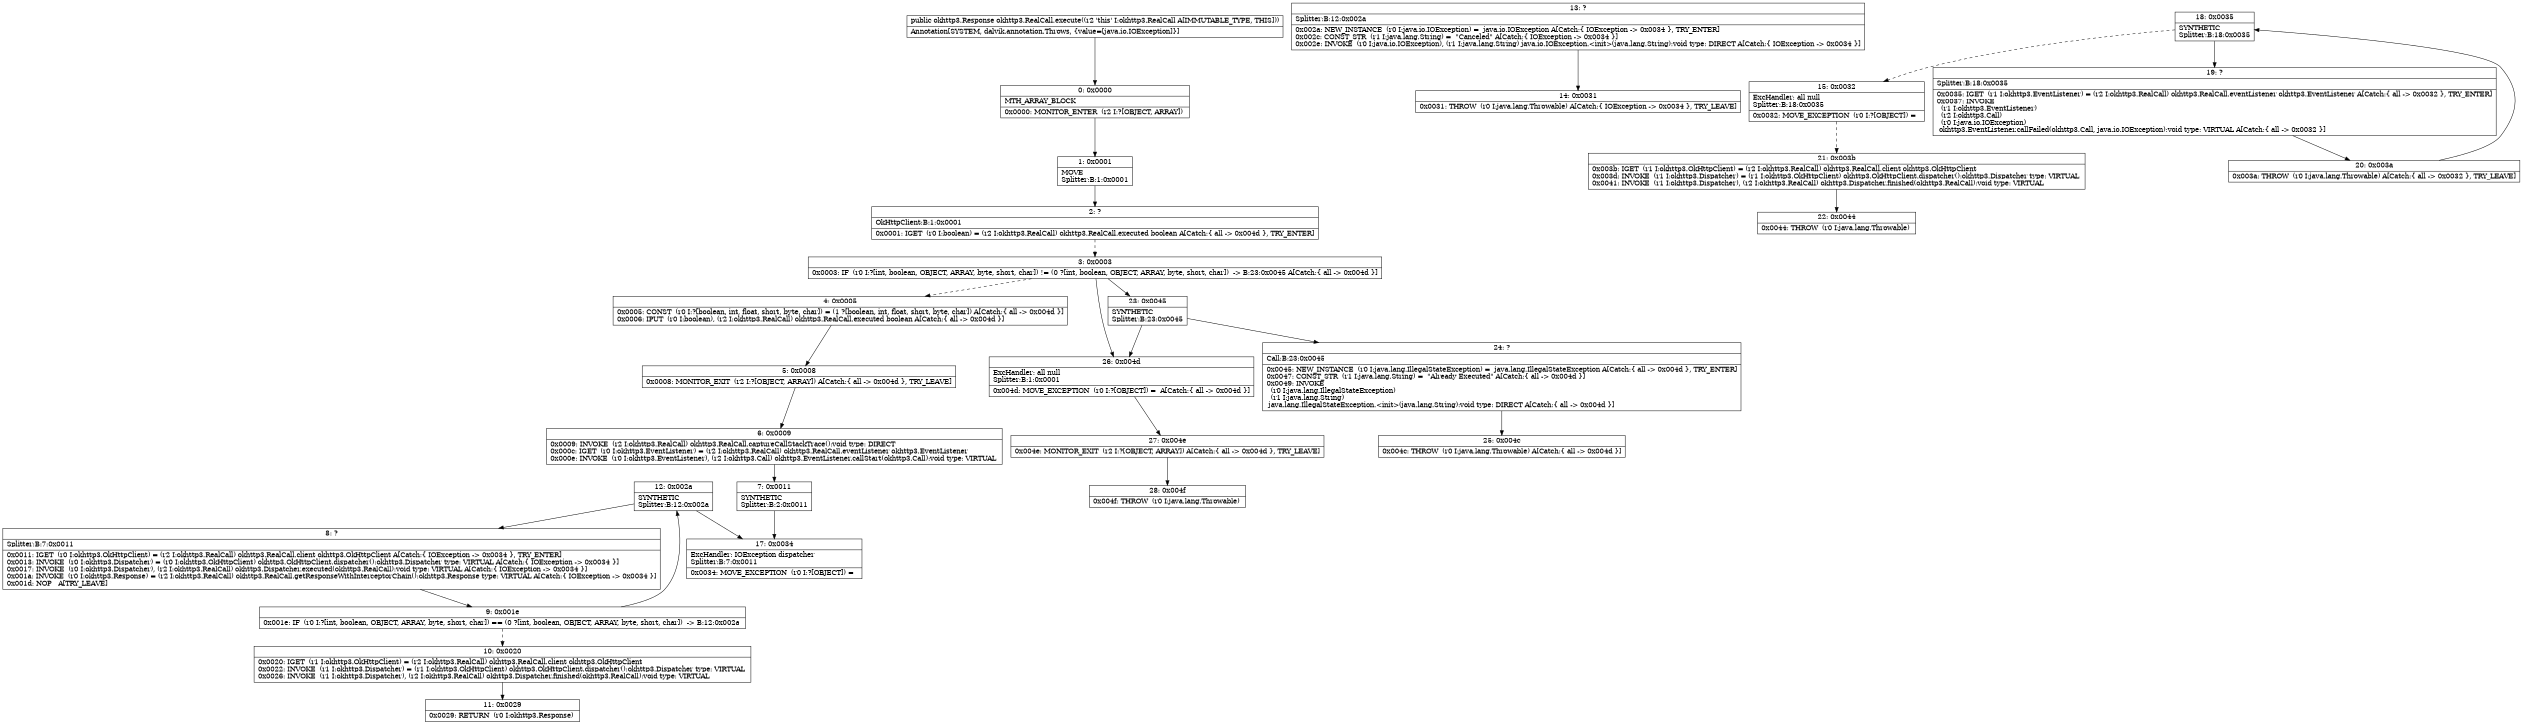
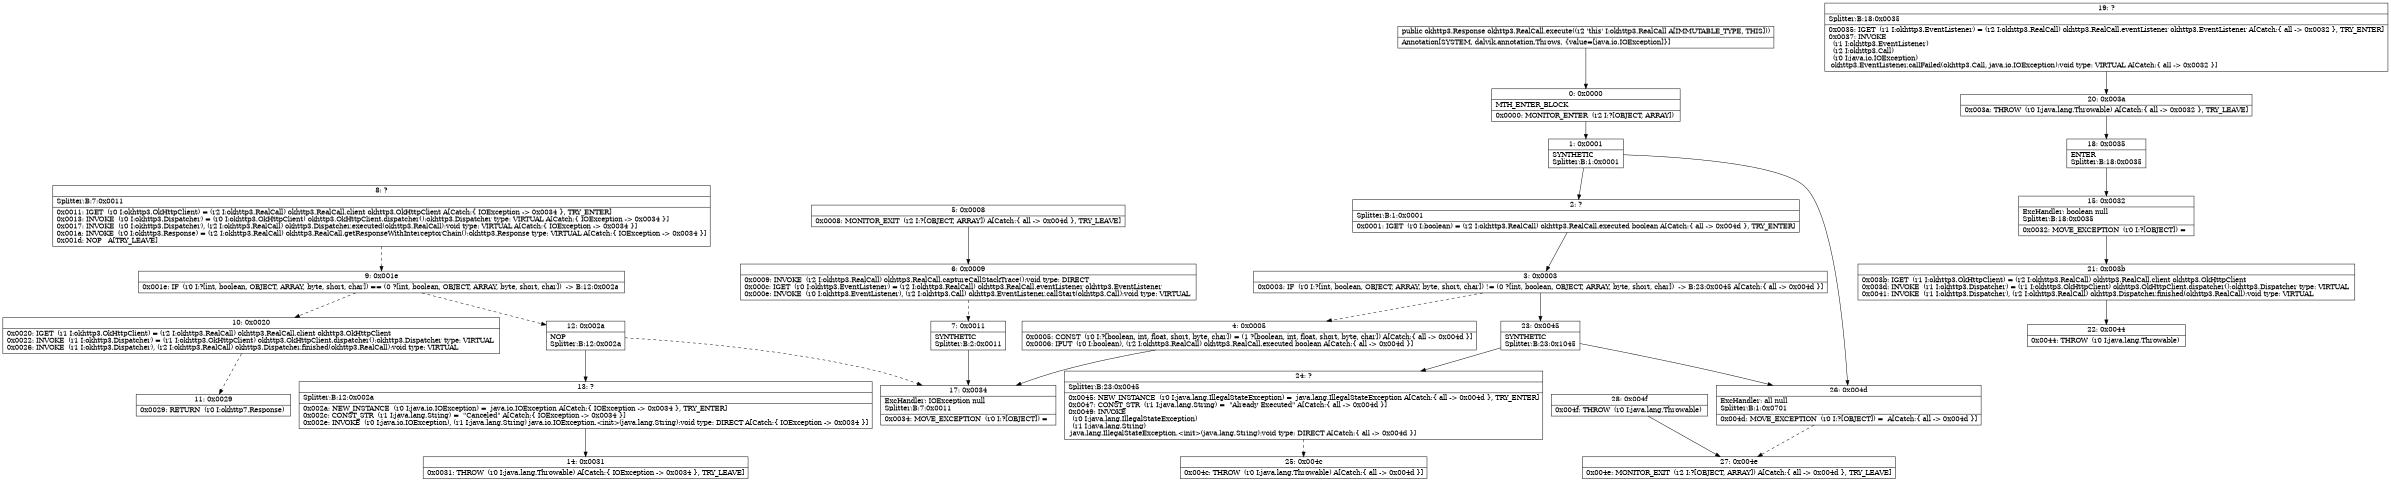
(2200, 28) -> (2083, 155)
(2030, 47) -> (2106, 180)
(2215, 52) -> none
(1786, 98) -> (2065, 212)
(1040, 101) -> (1532, 105)
(1837, 135) -> (2106, 248)
(1072, 173) -> (1573, 155)
(919, 223) -> (1390, 216)
(1095, 246) -> (1558, 250)
(1101, 316) -> (1809, 193)
(1148, 319) -> (1540, 344)
(820, 343) -> (1087, 364)
(1296, 359) -> (1104, 387)
(1027, 380) -> (1754, 408)
(1146, 414) -> (1788, 440)
(1502, 421) -> (1304, 446)
(1167, 469) -> (1682, 435)
(774, 471) -> (968, 308)
(659, 498) -> (558, 337)
(569, 516) -> (586, 363)
(717, 524) -> (773, 352)
(753, 555) -> (935, 401)
(673, 577) -> (482, 308)
(444, 597) -> (381, 256)
(503, 689) -> (231, 372)
(503, 716) -> (213, 410)
